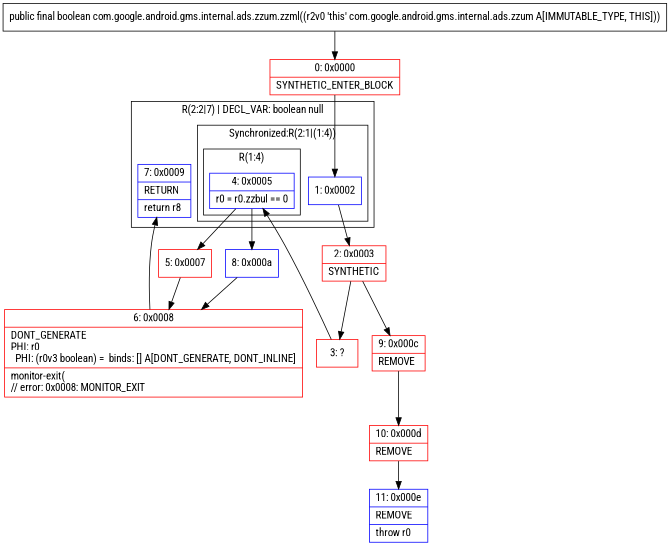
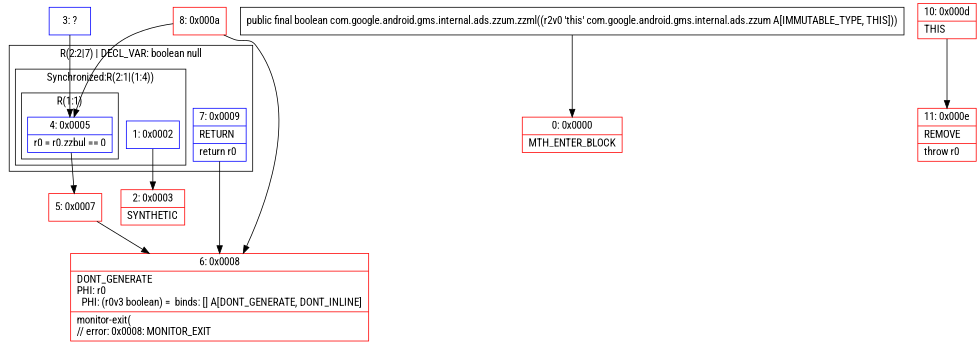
(335, 86) -> (572, 143)
(335, 132) -> none
(252, 158) -> (70, 102)
(163, 208) -> (218, 152)
(252, 233) -> (108, 52)
(252, 263) -> (200, 21)
(150, 267) -> (220, 204)
(346, 306) -> none
(337, 353) -> (70, 21)
(399, 353) -> none
(394, 452) -> (935, 30)
(399, 516) -> (947, 135)
